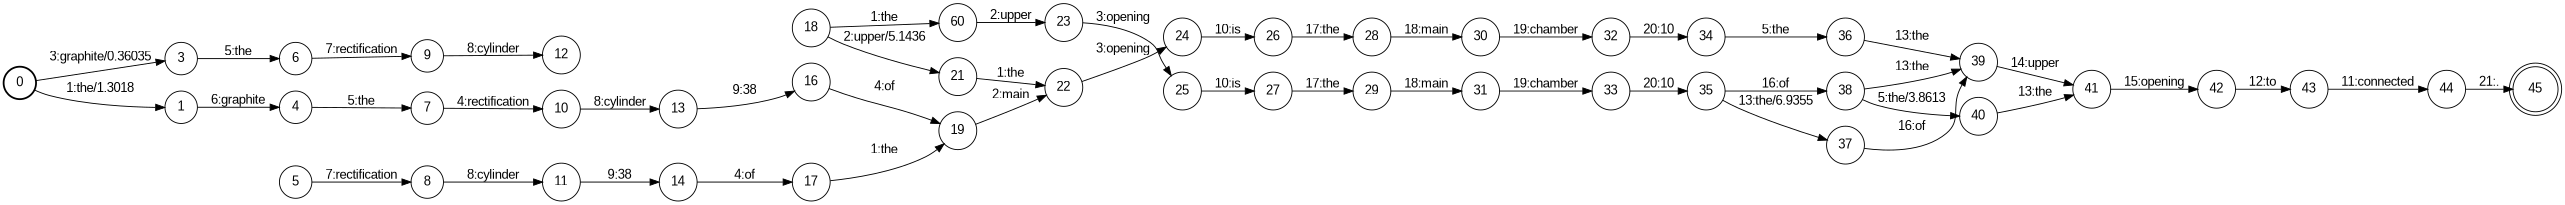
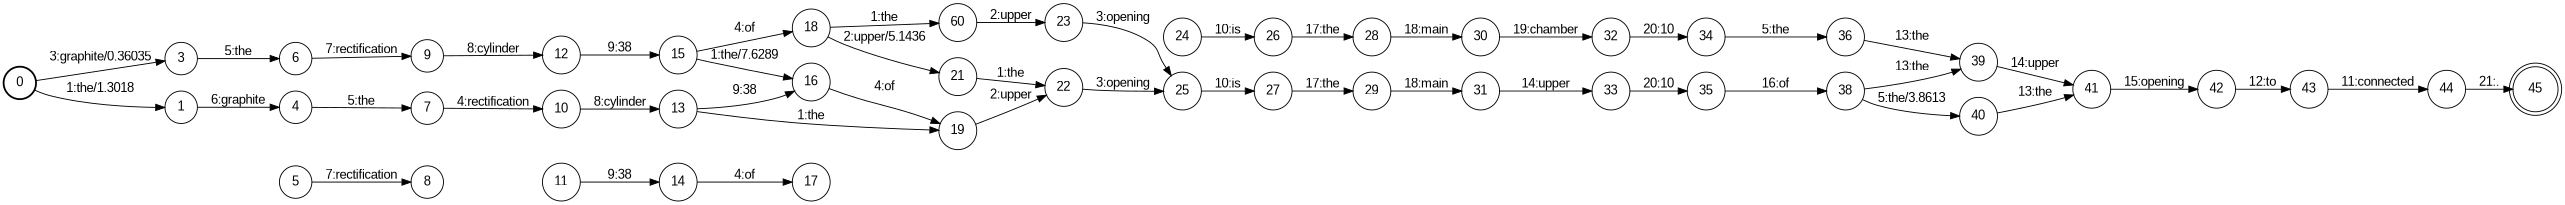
none -> (678, 55)
(1121, 68) -> (1118, 91)
(1546, 84) -> (1546, 84)
(1011, 95) -> (1011, 95)
(1846, 145) -> none
(886, 171) -> (813, 124)
(488, 182) -> none
